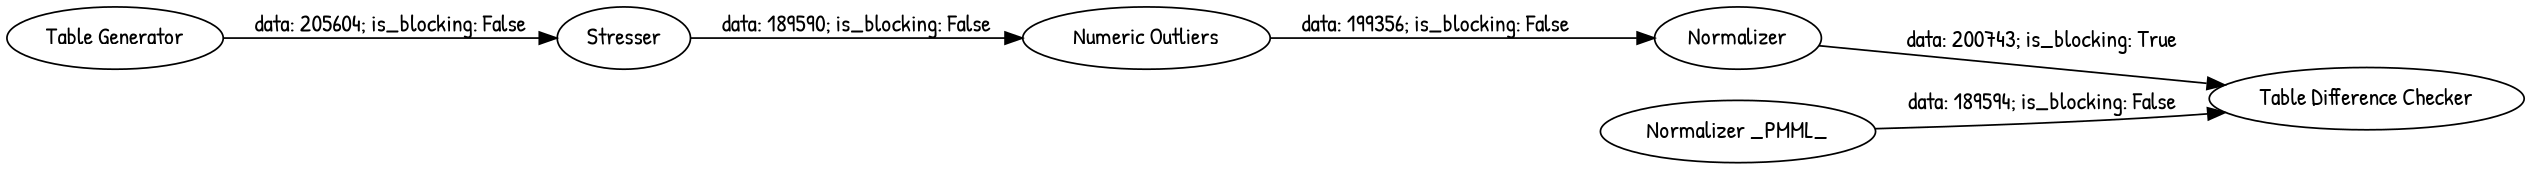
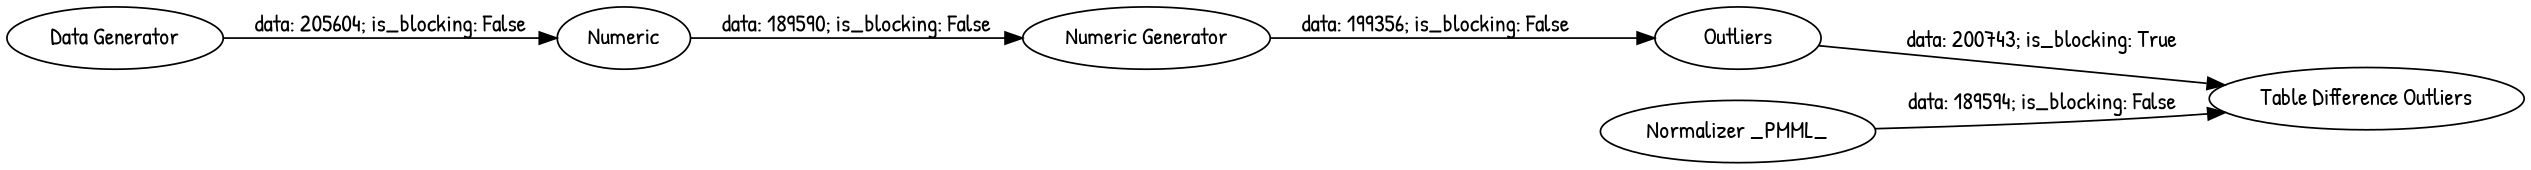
(115, 38) -> (115, 38)
(624, 38) -> (624, 38)
(1146, 38) -> (1146, 38)
(1738, 38) -> (1738, 38)
(2367, 99) -> (2367, 99)
